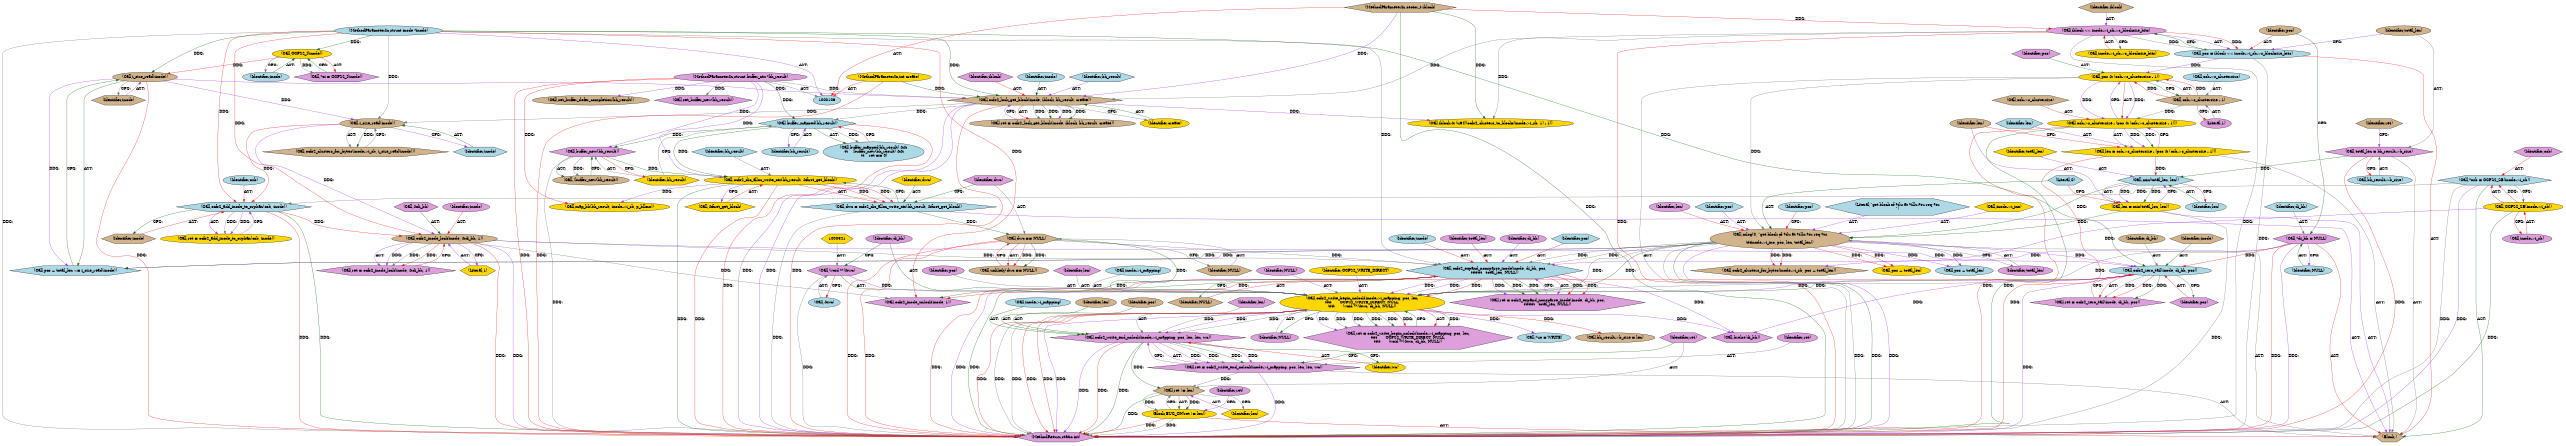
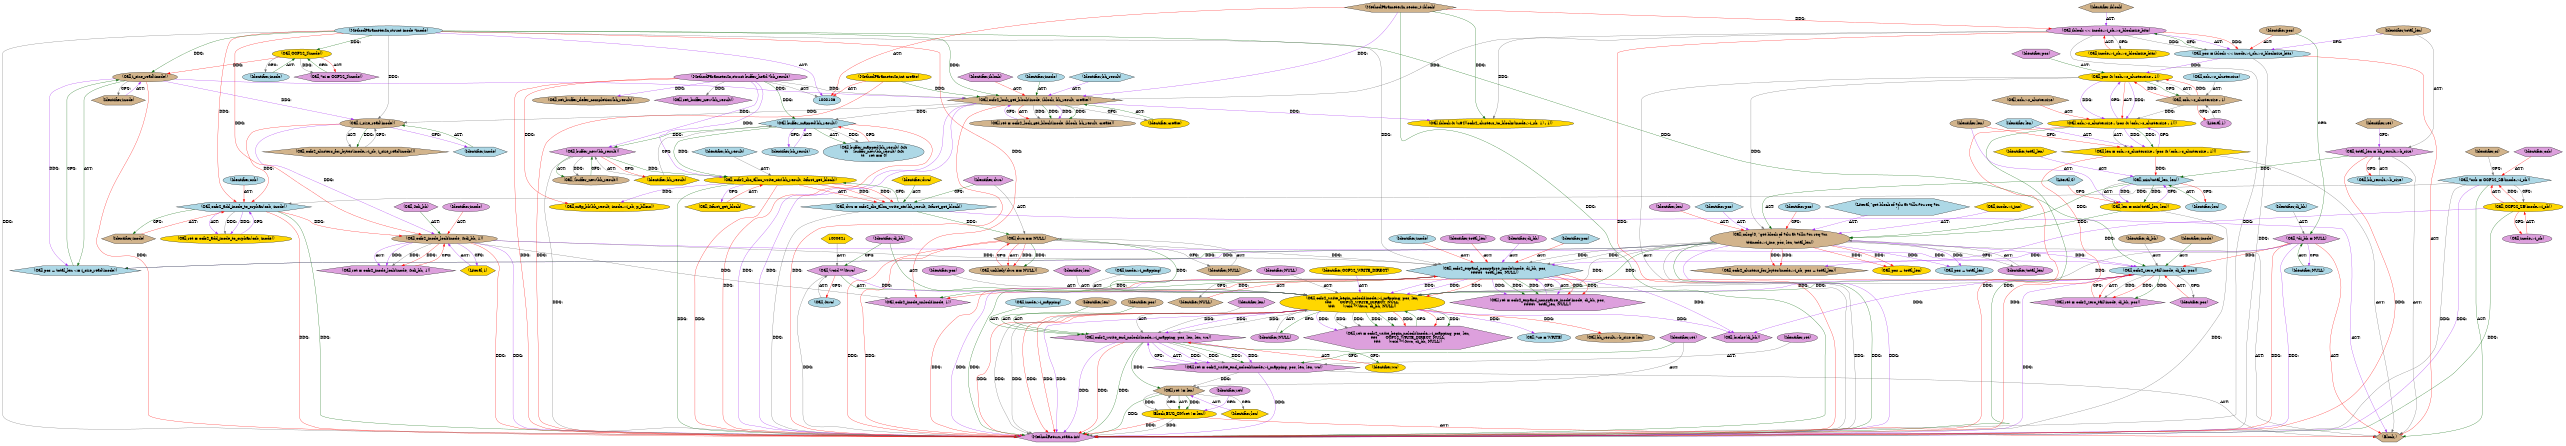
(741, 77) -> (741, 77)
none -> (2487, 152)
(2358, 230) -> none
